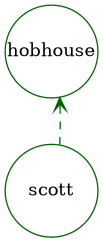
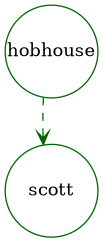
(60, 128) -> (43, 115)
